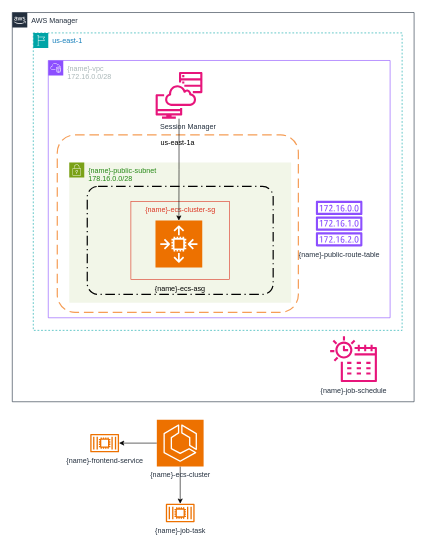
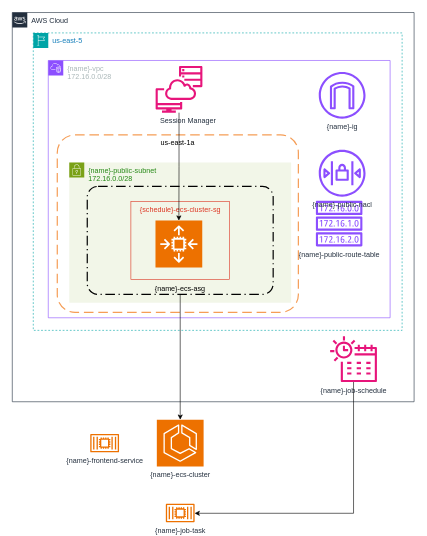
(53, 21) -> (48, 21)
(71, 41) -> (71, 41)
(179, 95) -> (179, 89)
none -> (342, 95)
none -> (342, 173)
(127, 175) -> (127, 175)
(181, 210) -> (181, 210)
none -> (180, 414)
(124, 443) -> none
none -> (354, 449)
(180, 498) -> none
